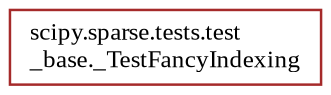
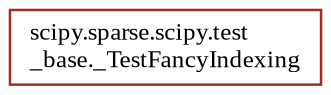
(166, 47) -> (166, 47)
